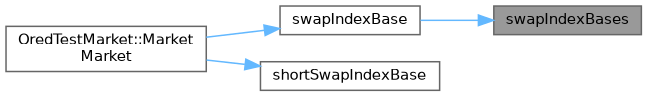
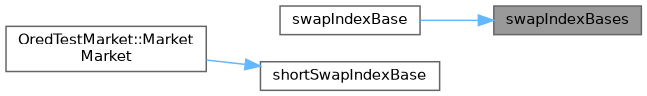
(235, 34) -> none
